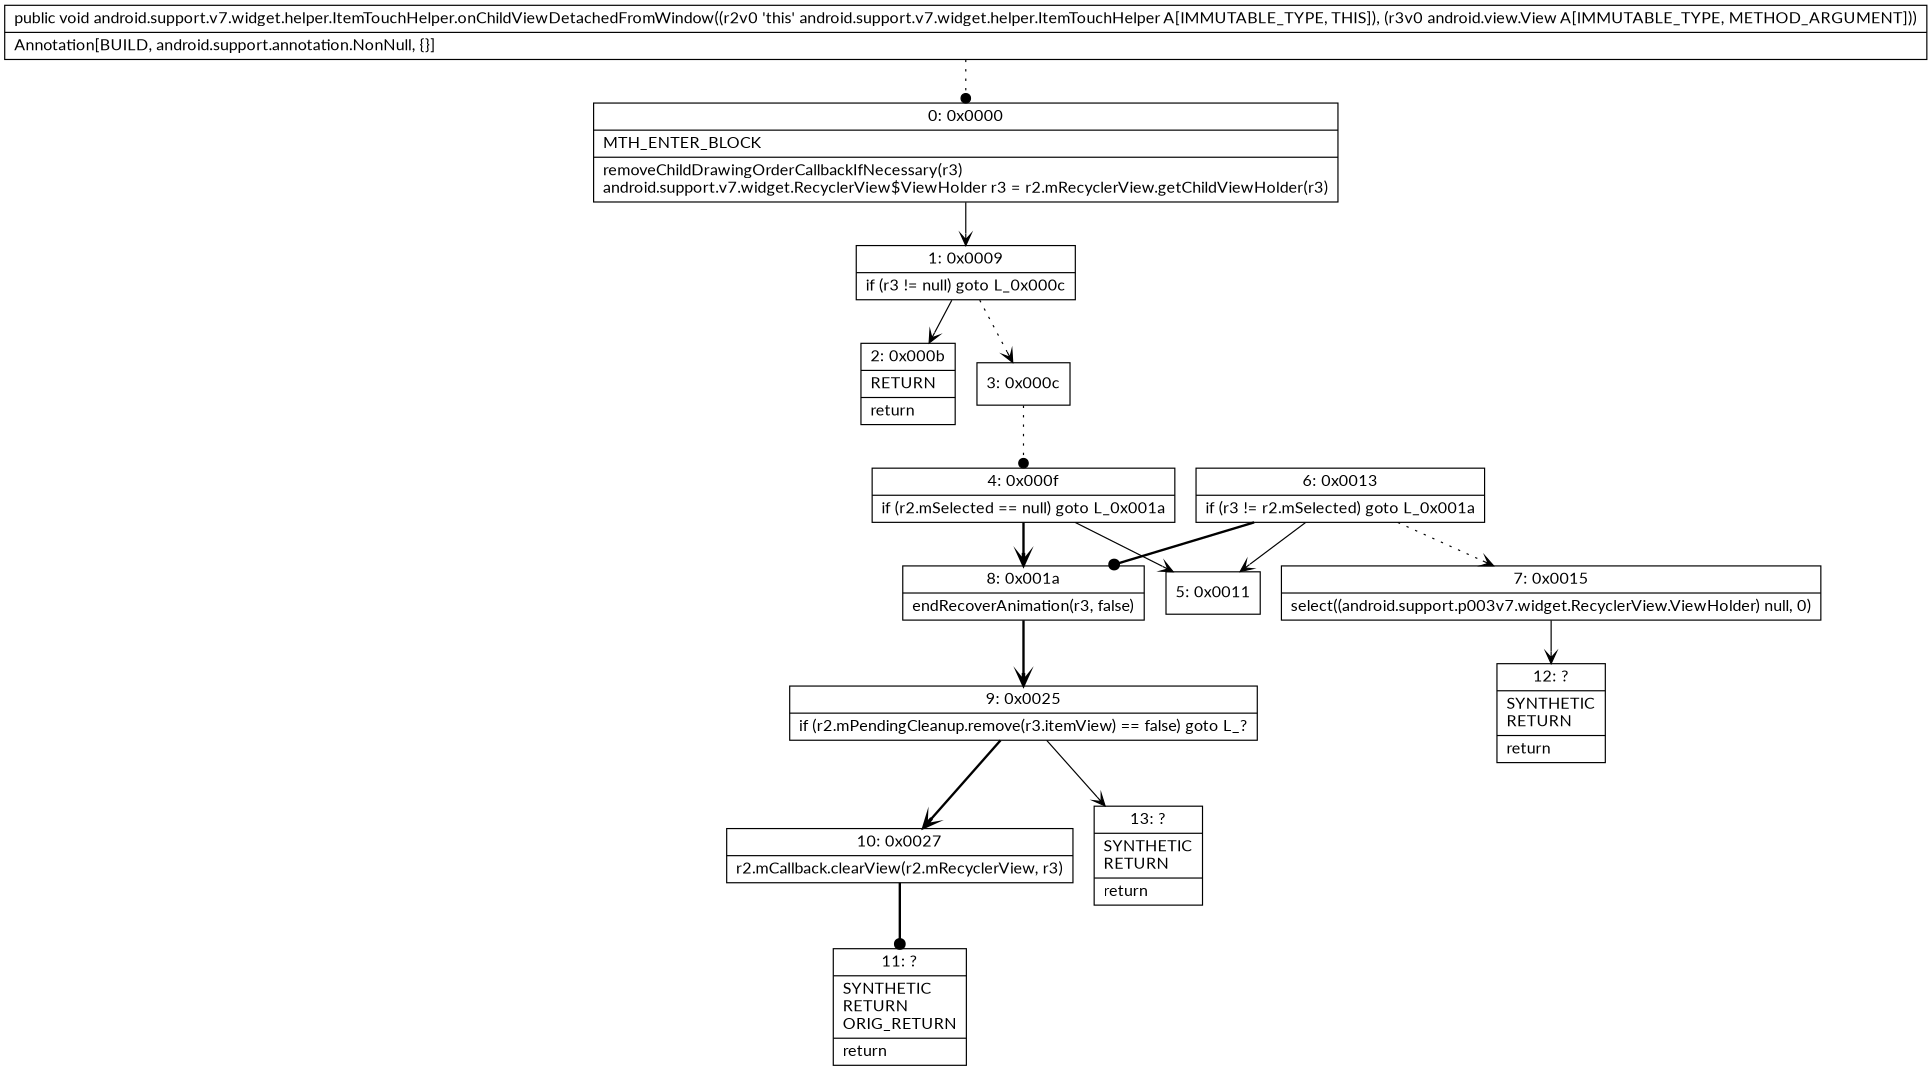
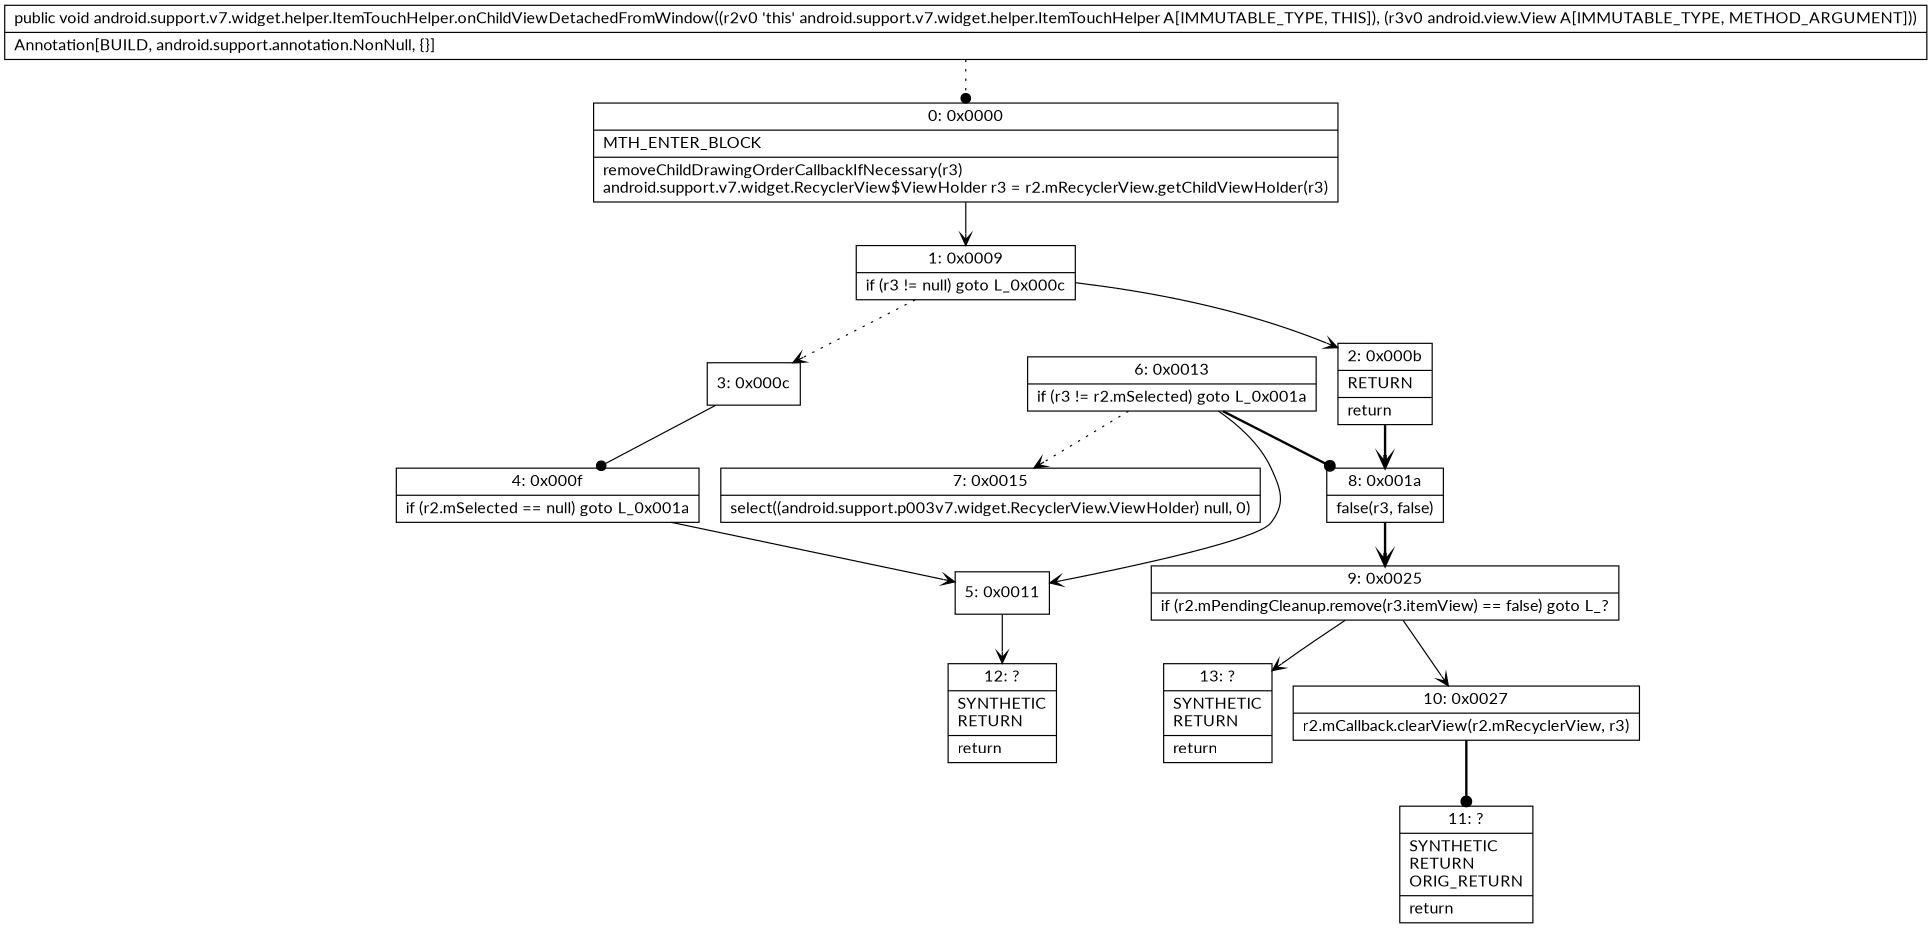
(1023, 432) -> (661, 434)
(1023, 538) -> (1385, 440)
(1023, 606) -> (1385, 508)
(1551, 636) -> (1002, 633)
(966, 780) -> (1422, 648)
